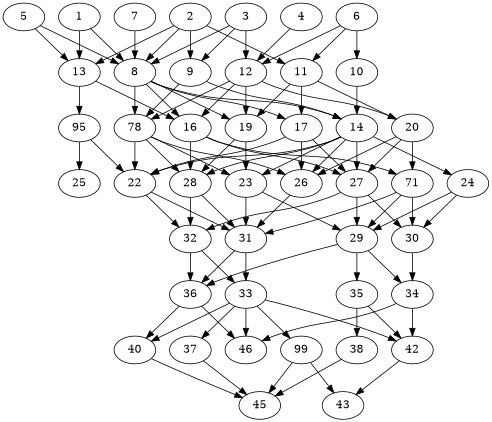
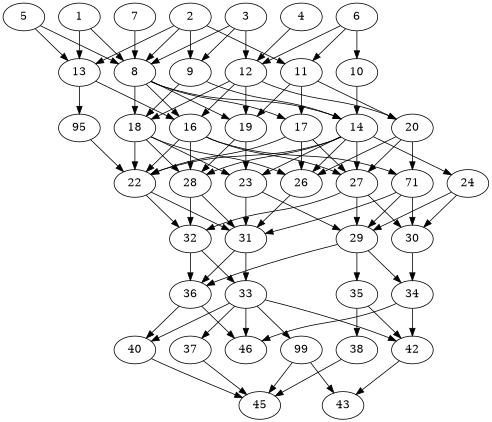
(135, 128) -> (135, 128)
none -> (166, 152)
(79, 183) -> none
